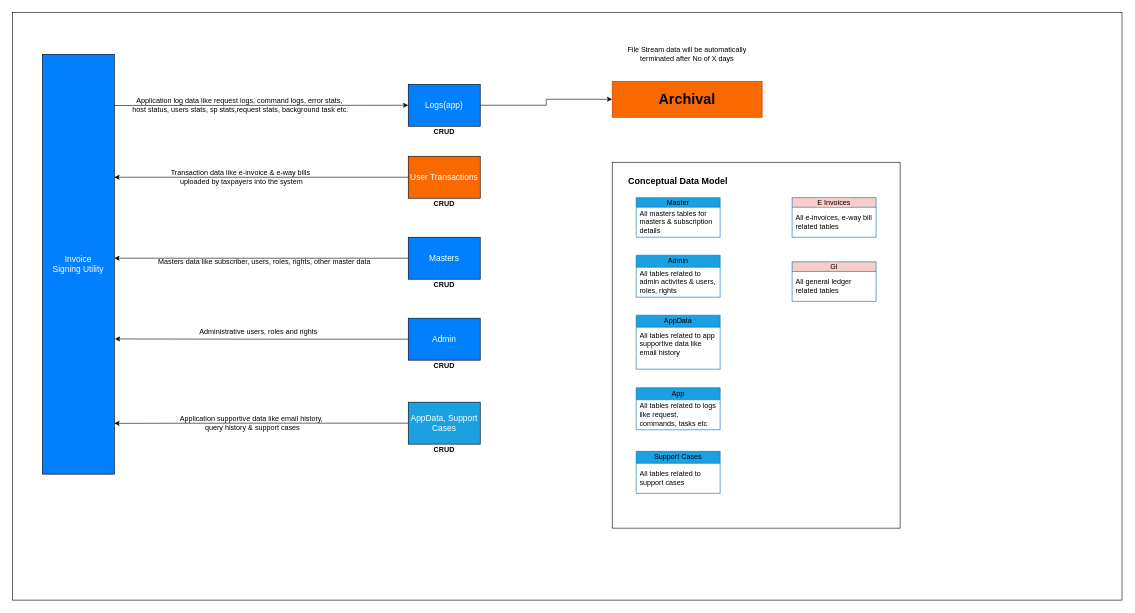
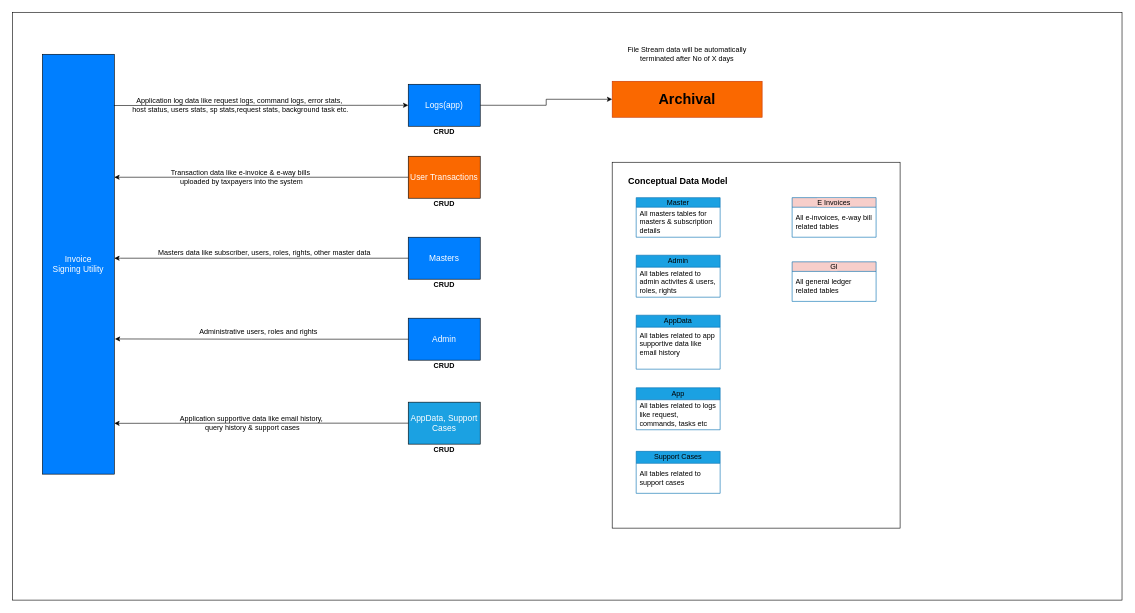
(264, 262) -> (264, 253)
